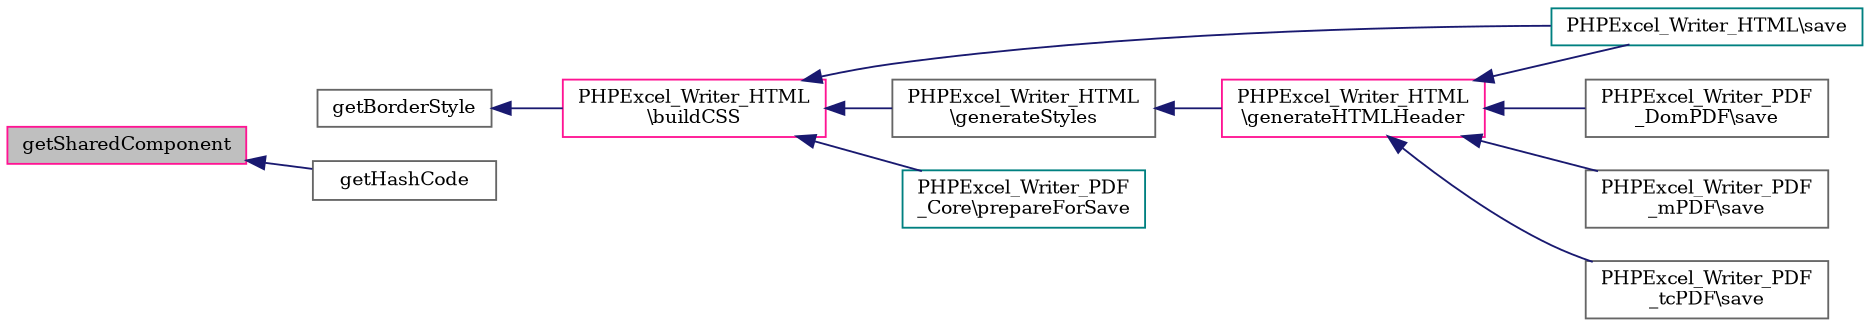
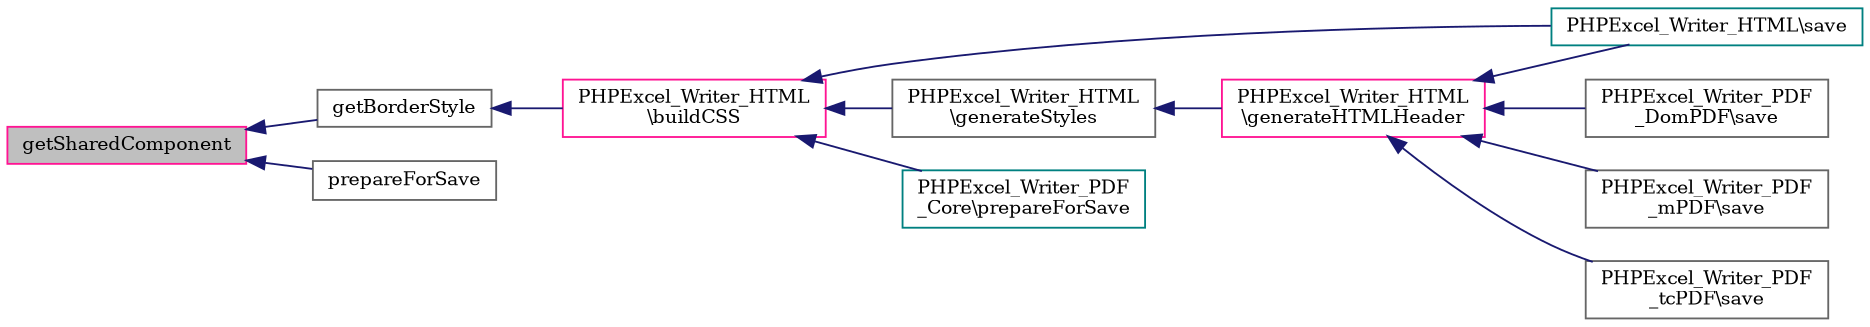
none -> (291, 123)
(405, 181) -> (405, 181)
